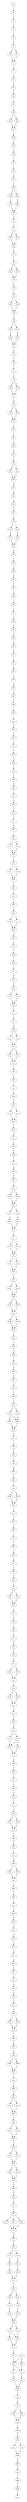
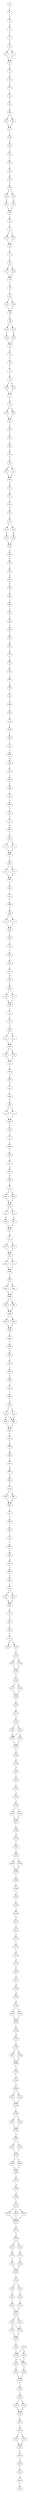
(14, 1650) -> (12, 1642)
